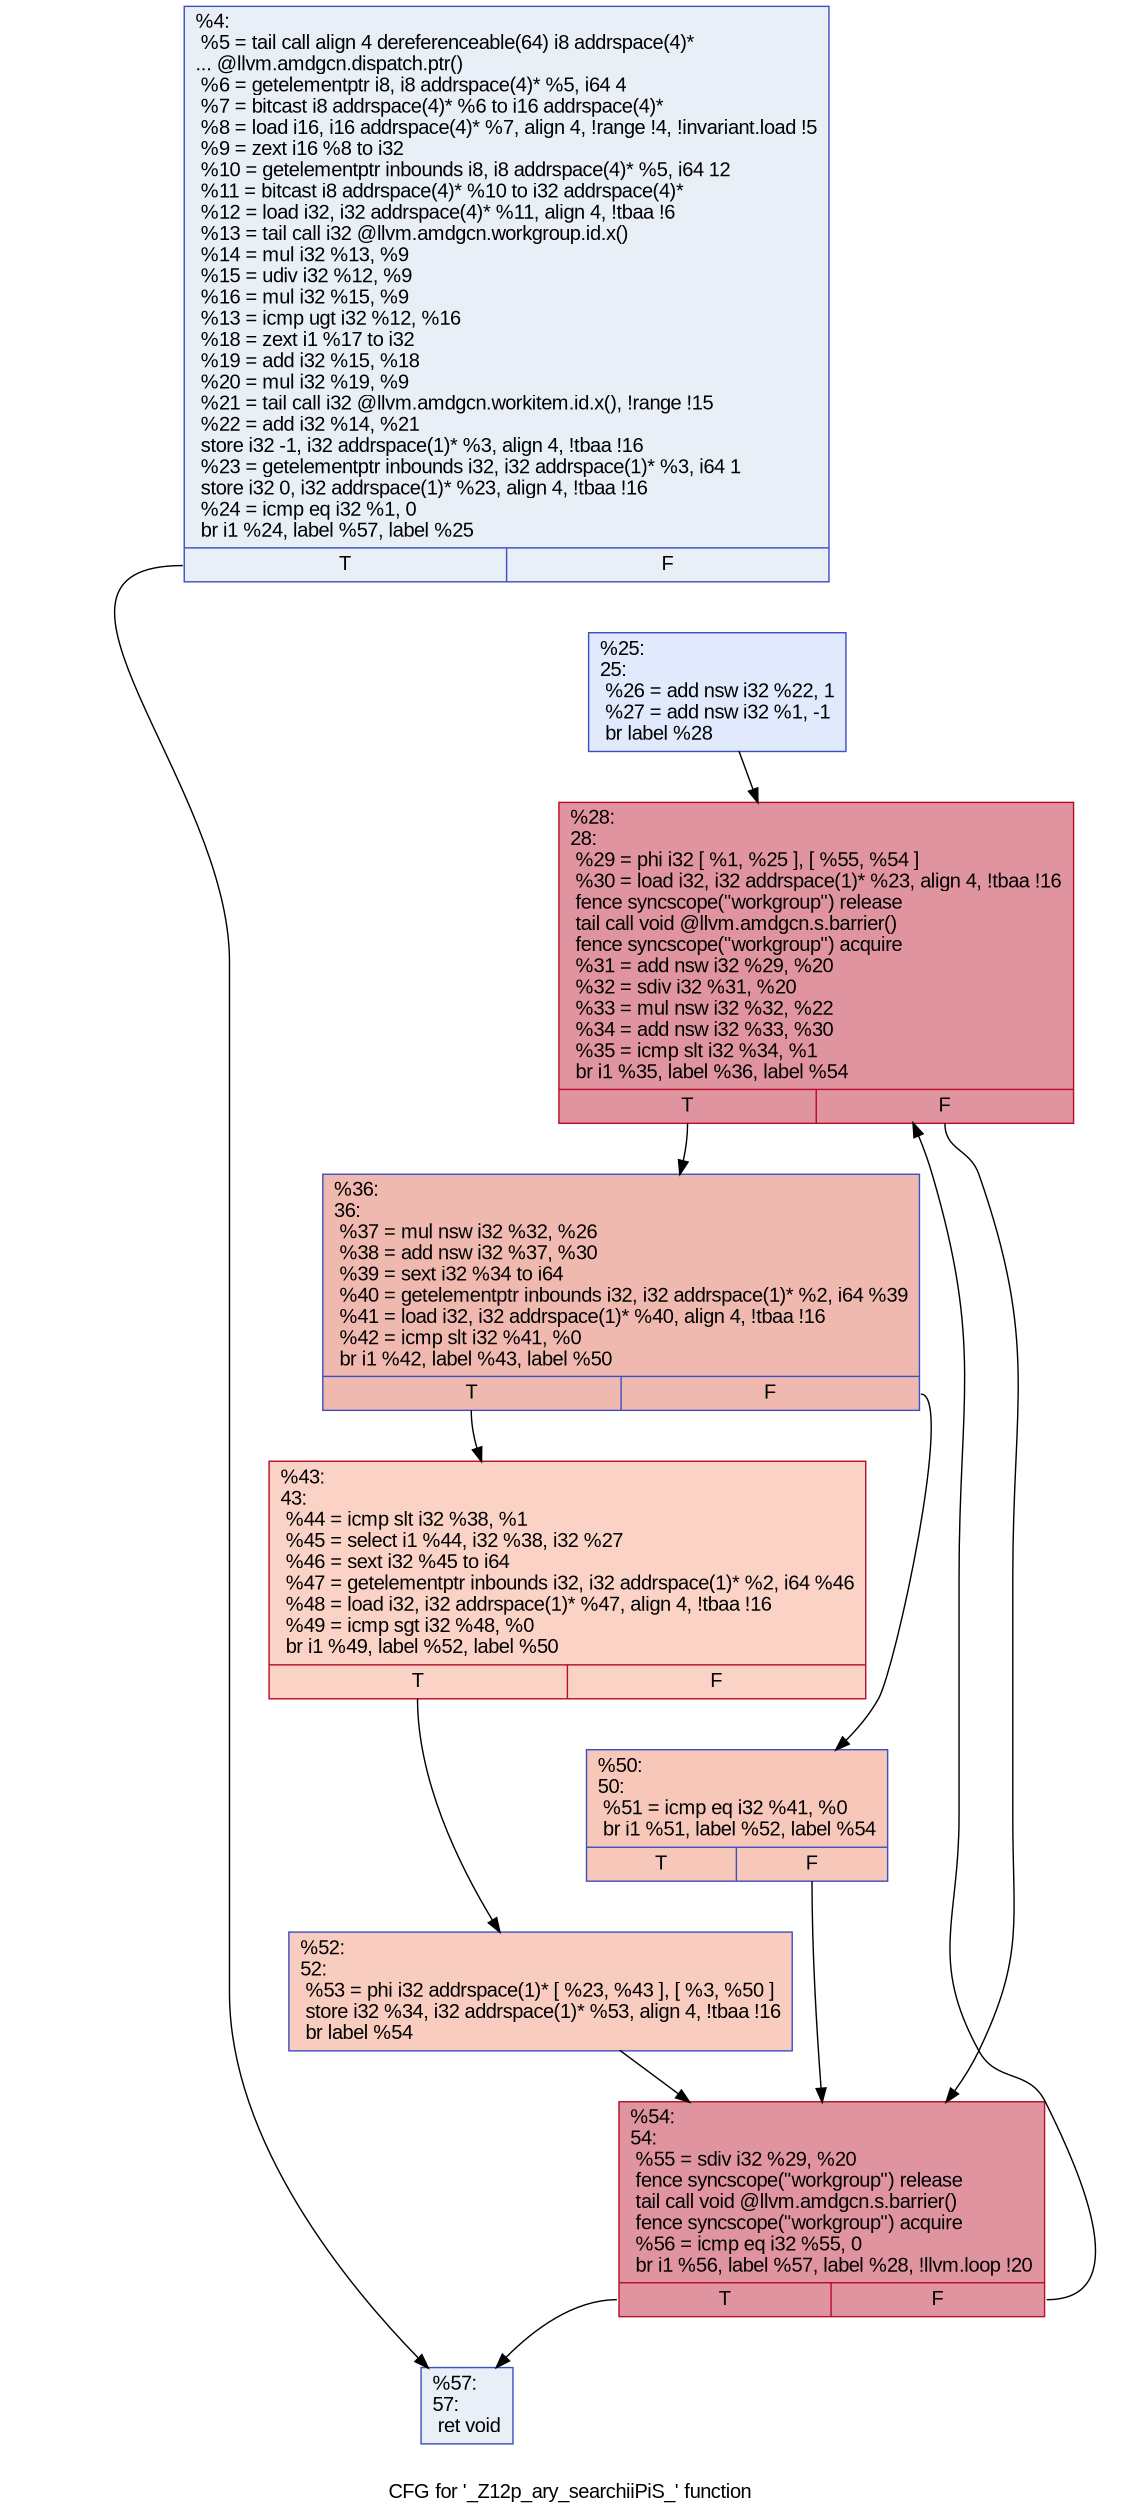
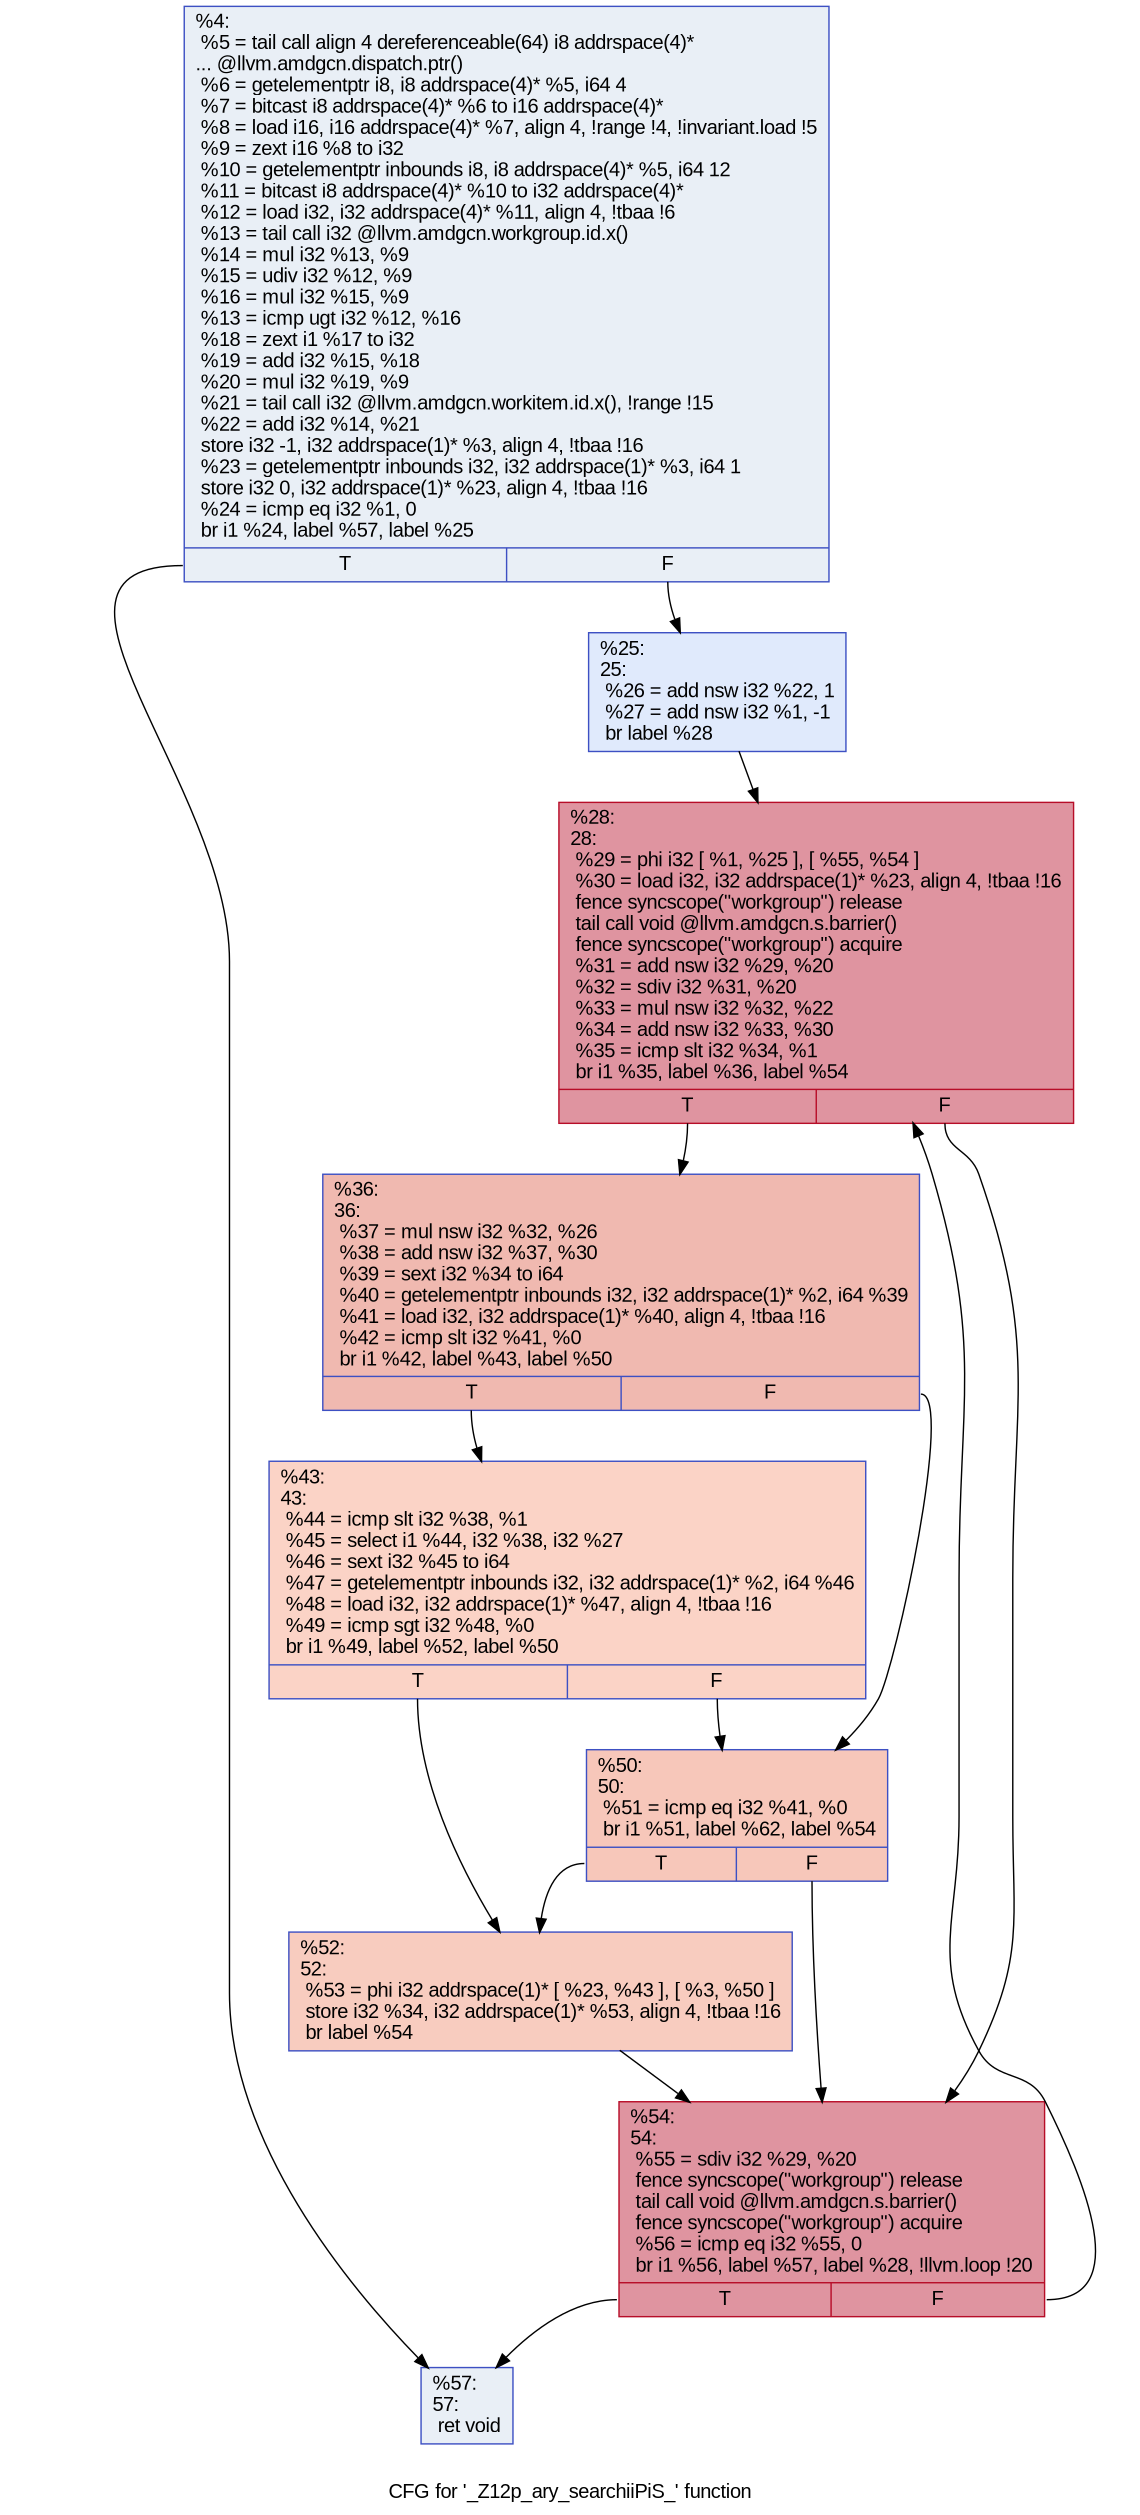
none -> (670, 601)
(567, 1580) -> (567, 1580)
none -> (718, 1717)
(737, 1830) -> (737, 1830)
none -> (553, 1882)
